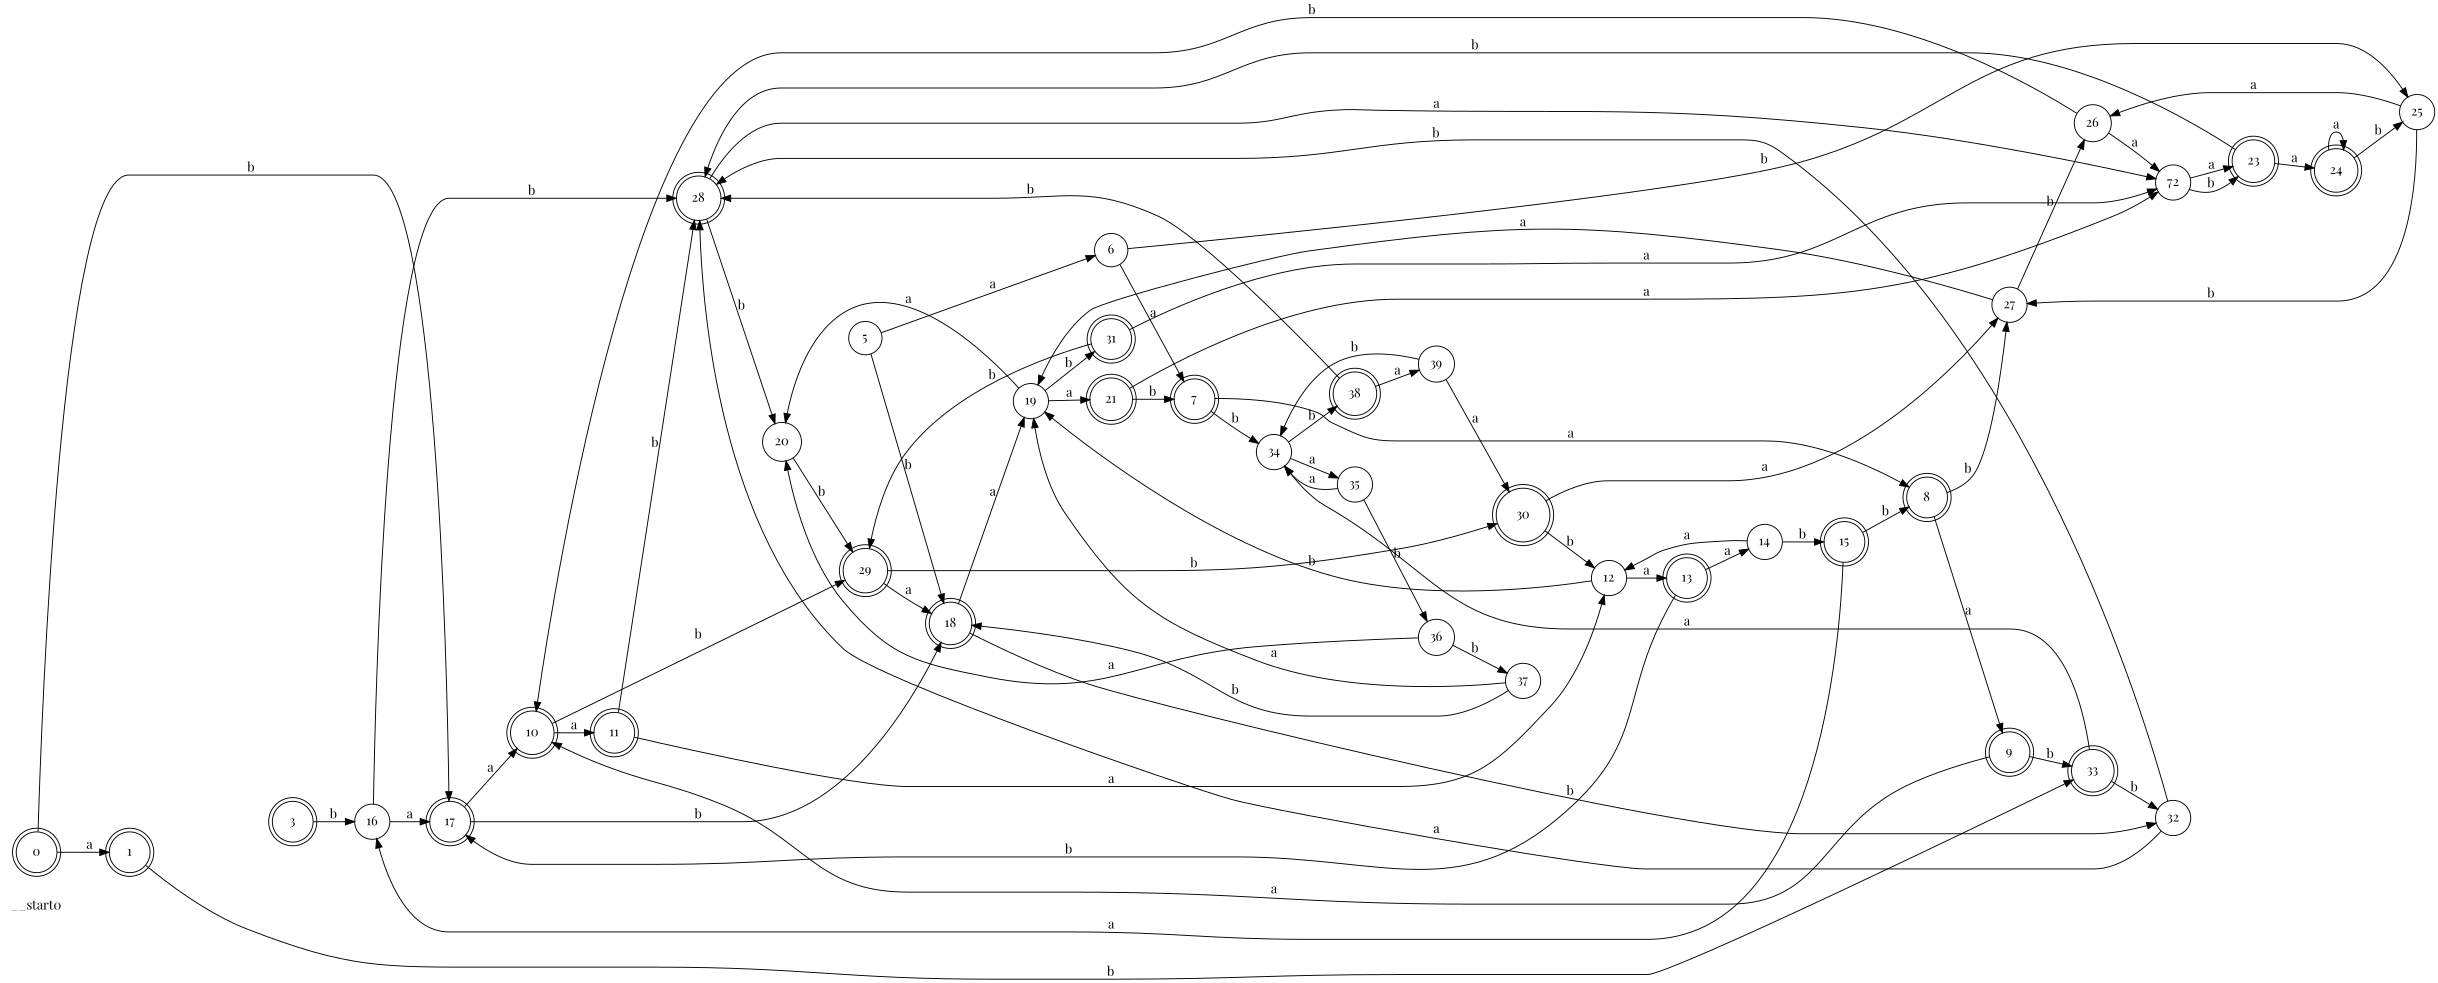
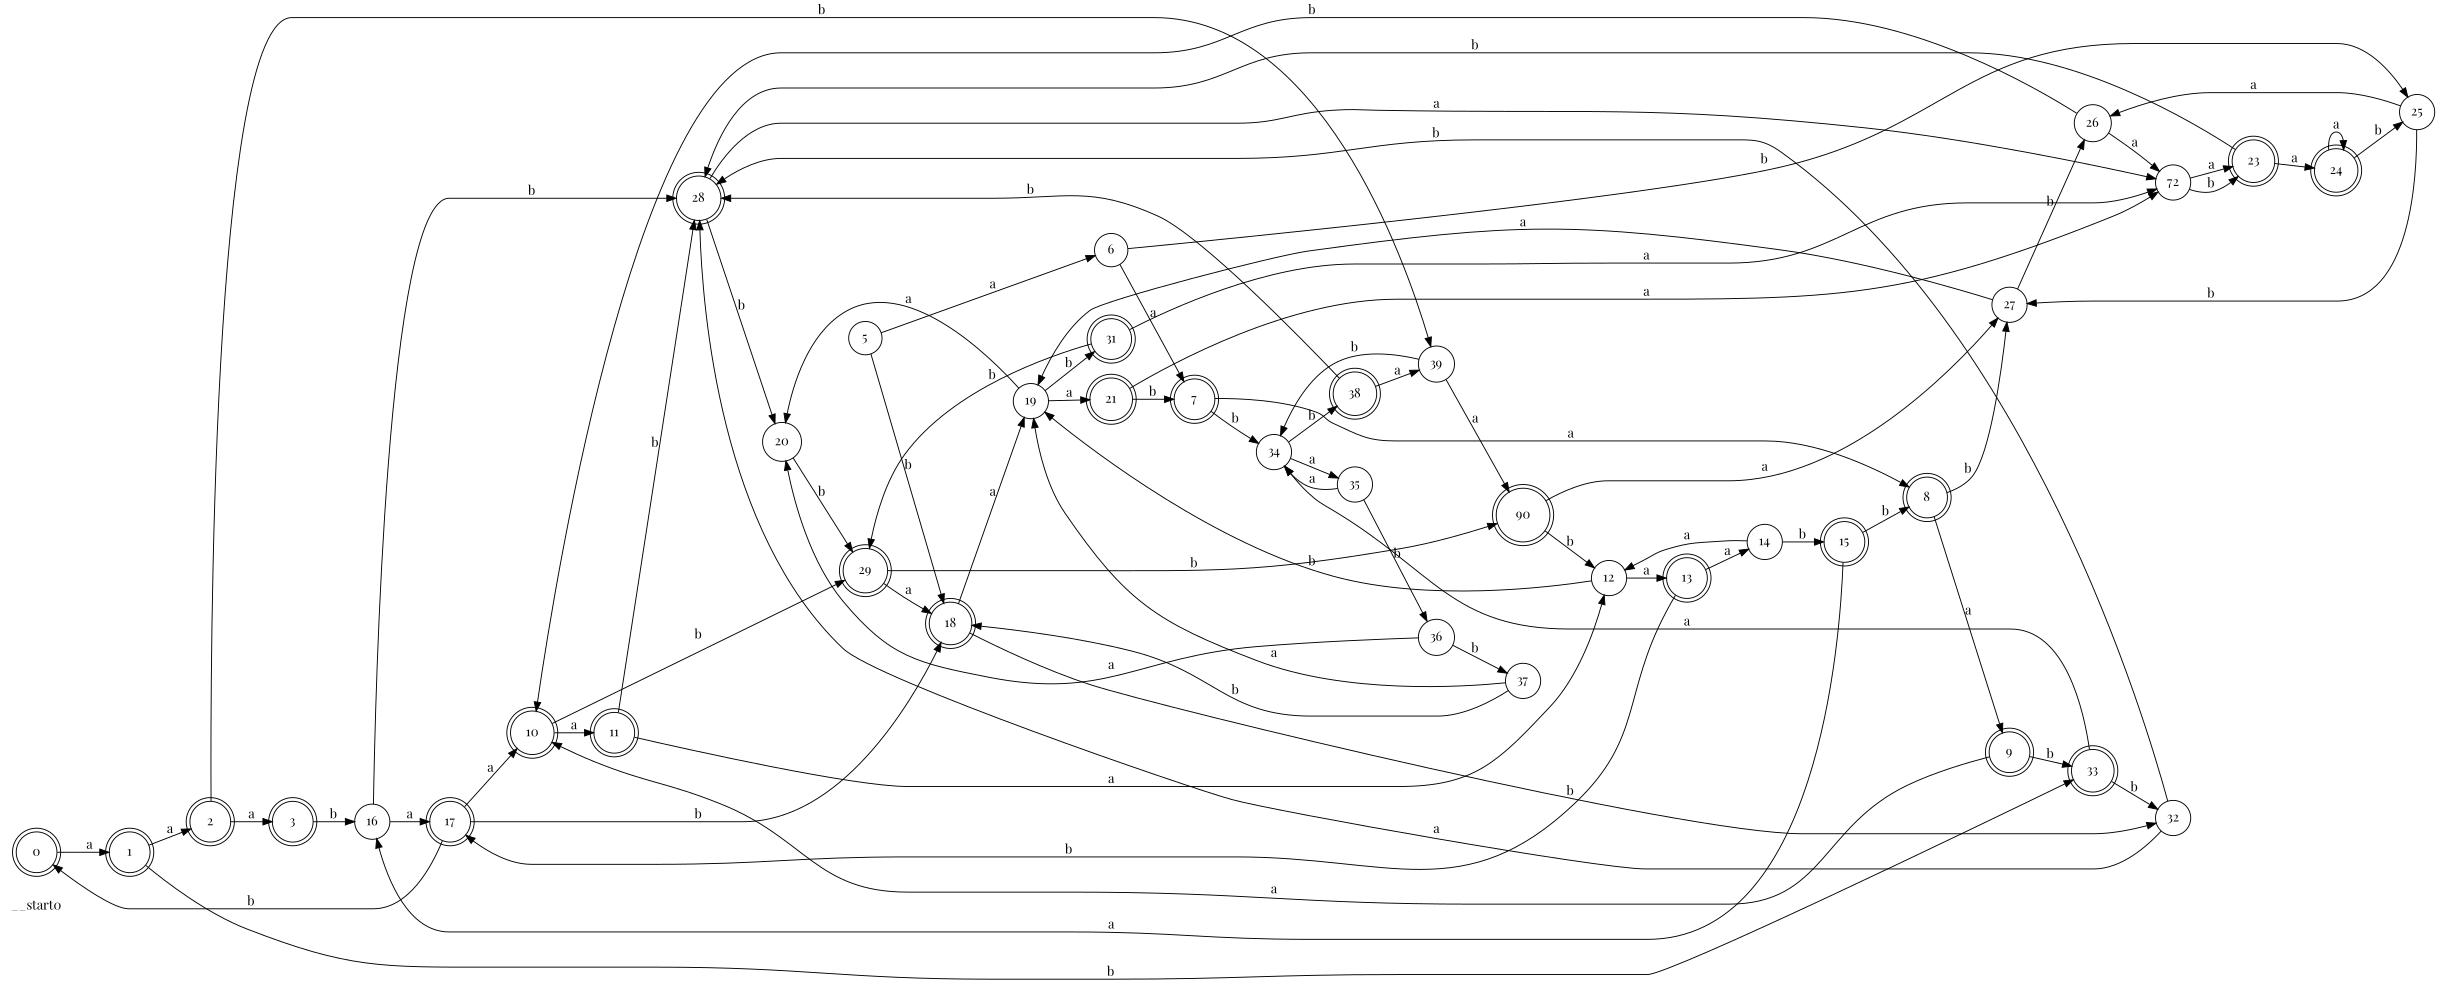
(230, 175) -> (263, 909)
(1523, 515) -> (1523, 515)
none -> (210, 822)
